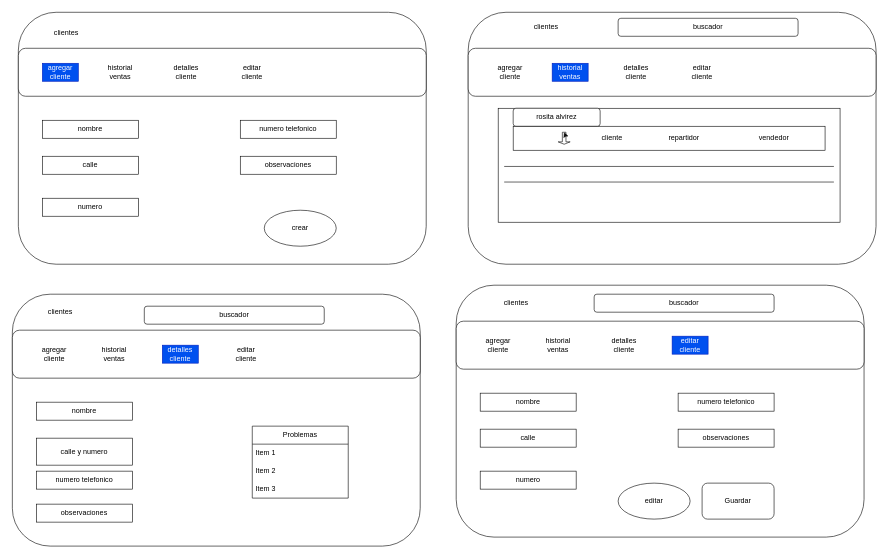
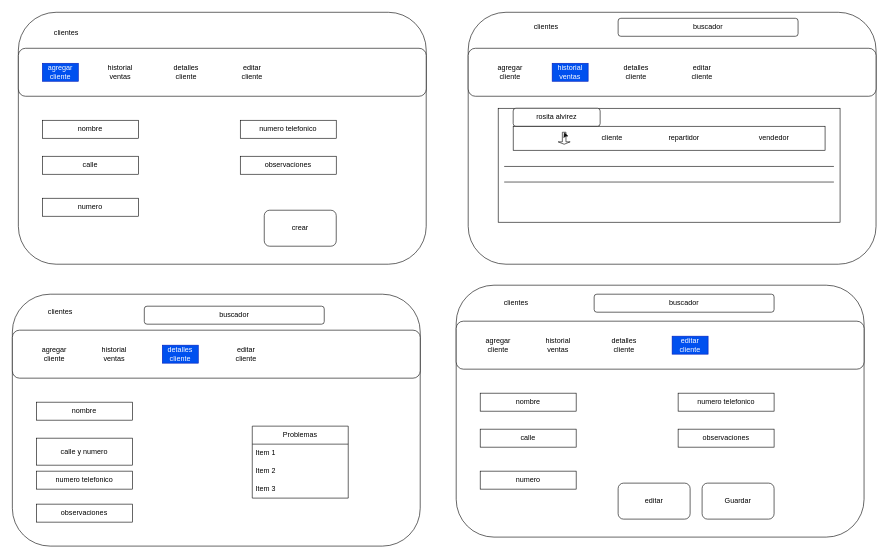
(300, 228) -> (300, 228)
(654, 501) -> (654, 501)
